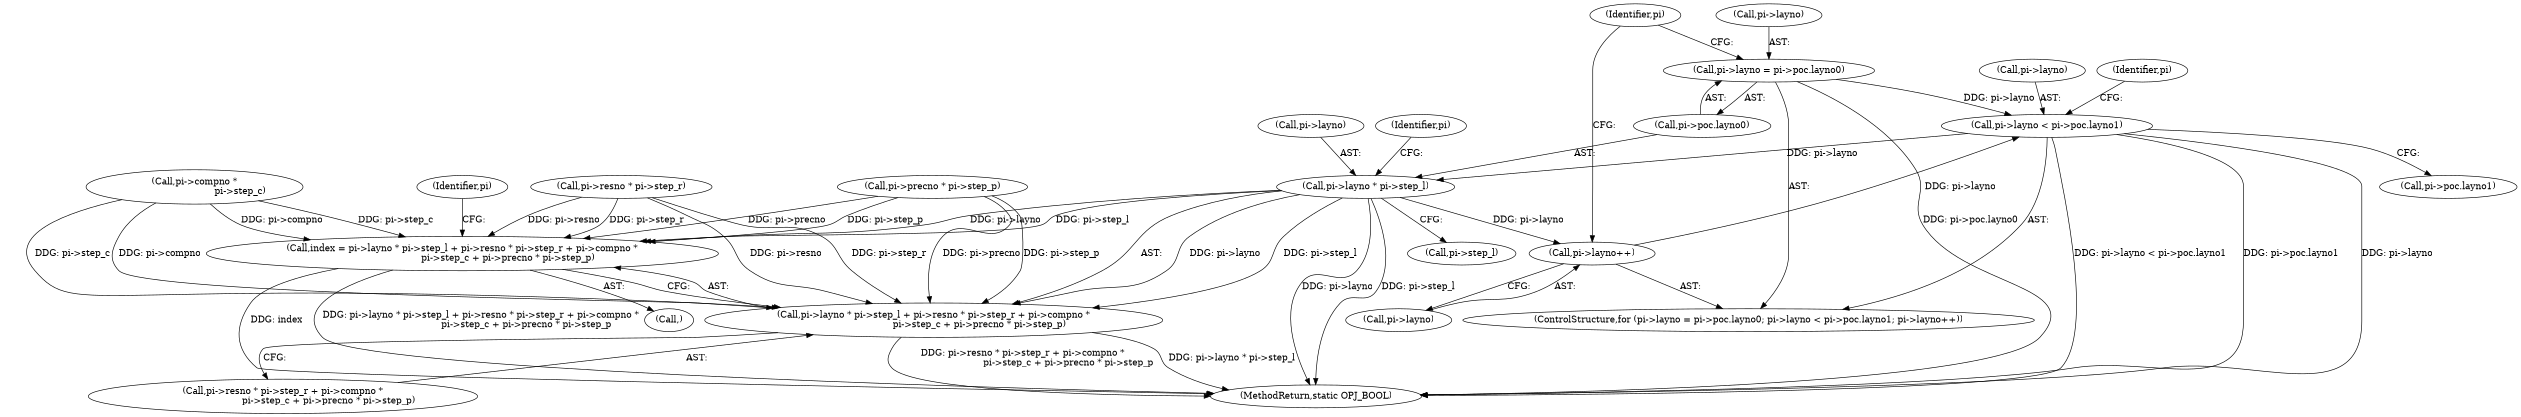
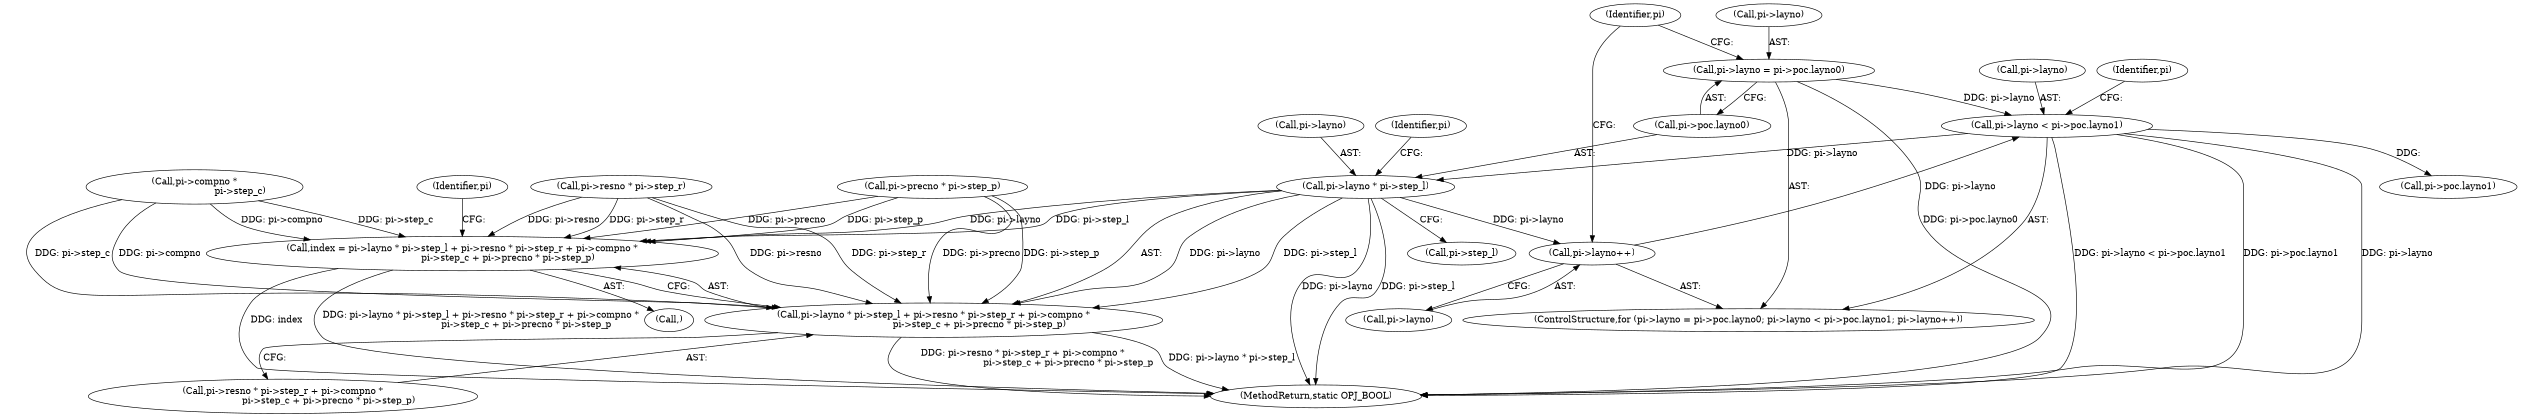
(1757, 98) -> (1757, 98)
(2410, 154) -> (2410, 154)
